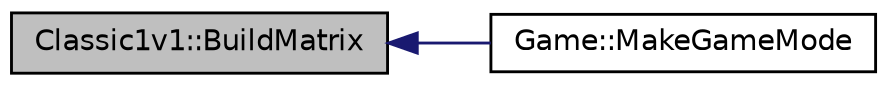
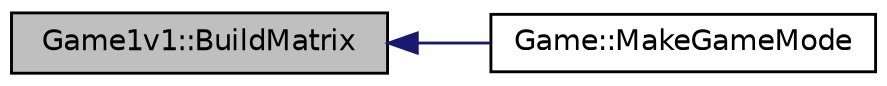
(200, 43) -> (200, 43)
